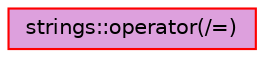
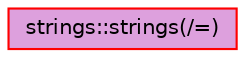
(132, 29) -> (123, 29)
